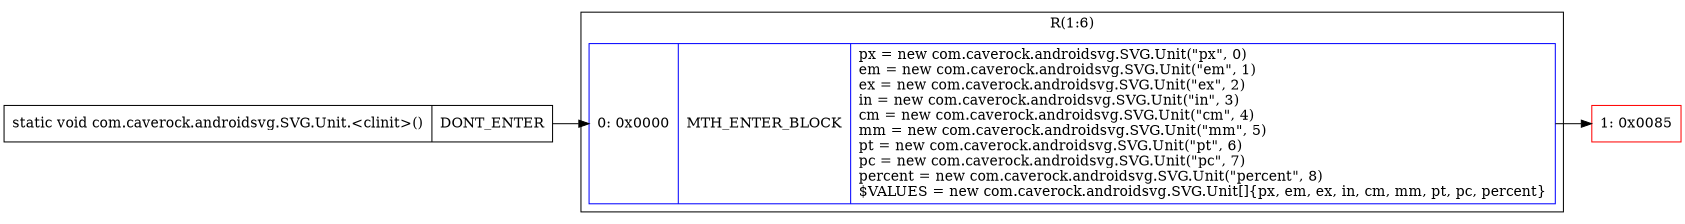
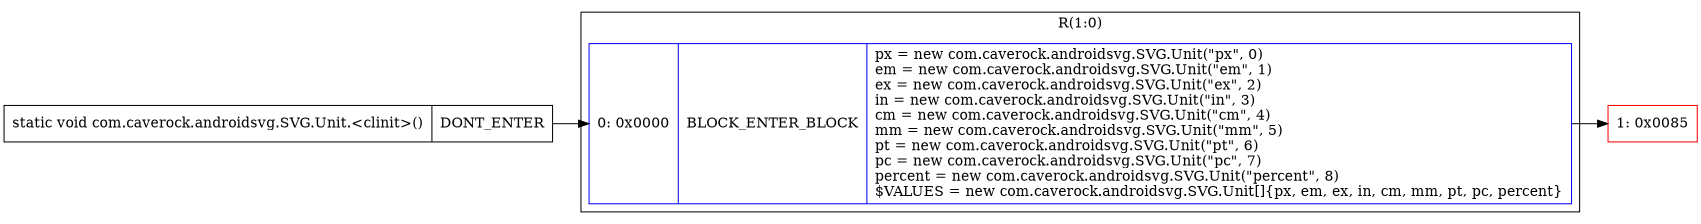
(1072, 24) -> (1080, 24)
(764, 123) -> (773, 123)
